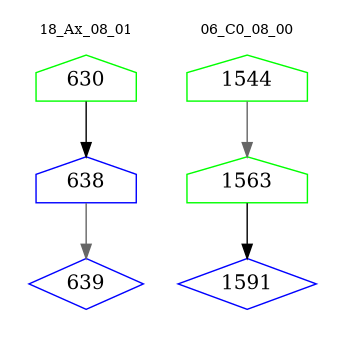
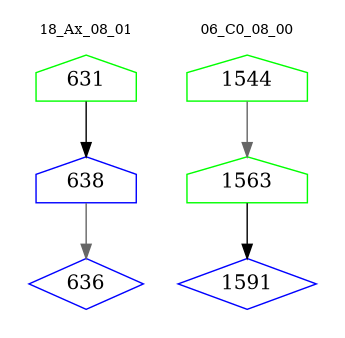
(86, 81) -> (86, 81)
(86, 284) -> (86, 284)
